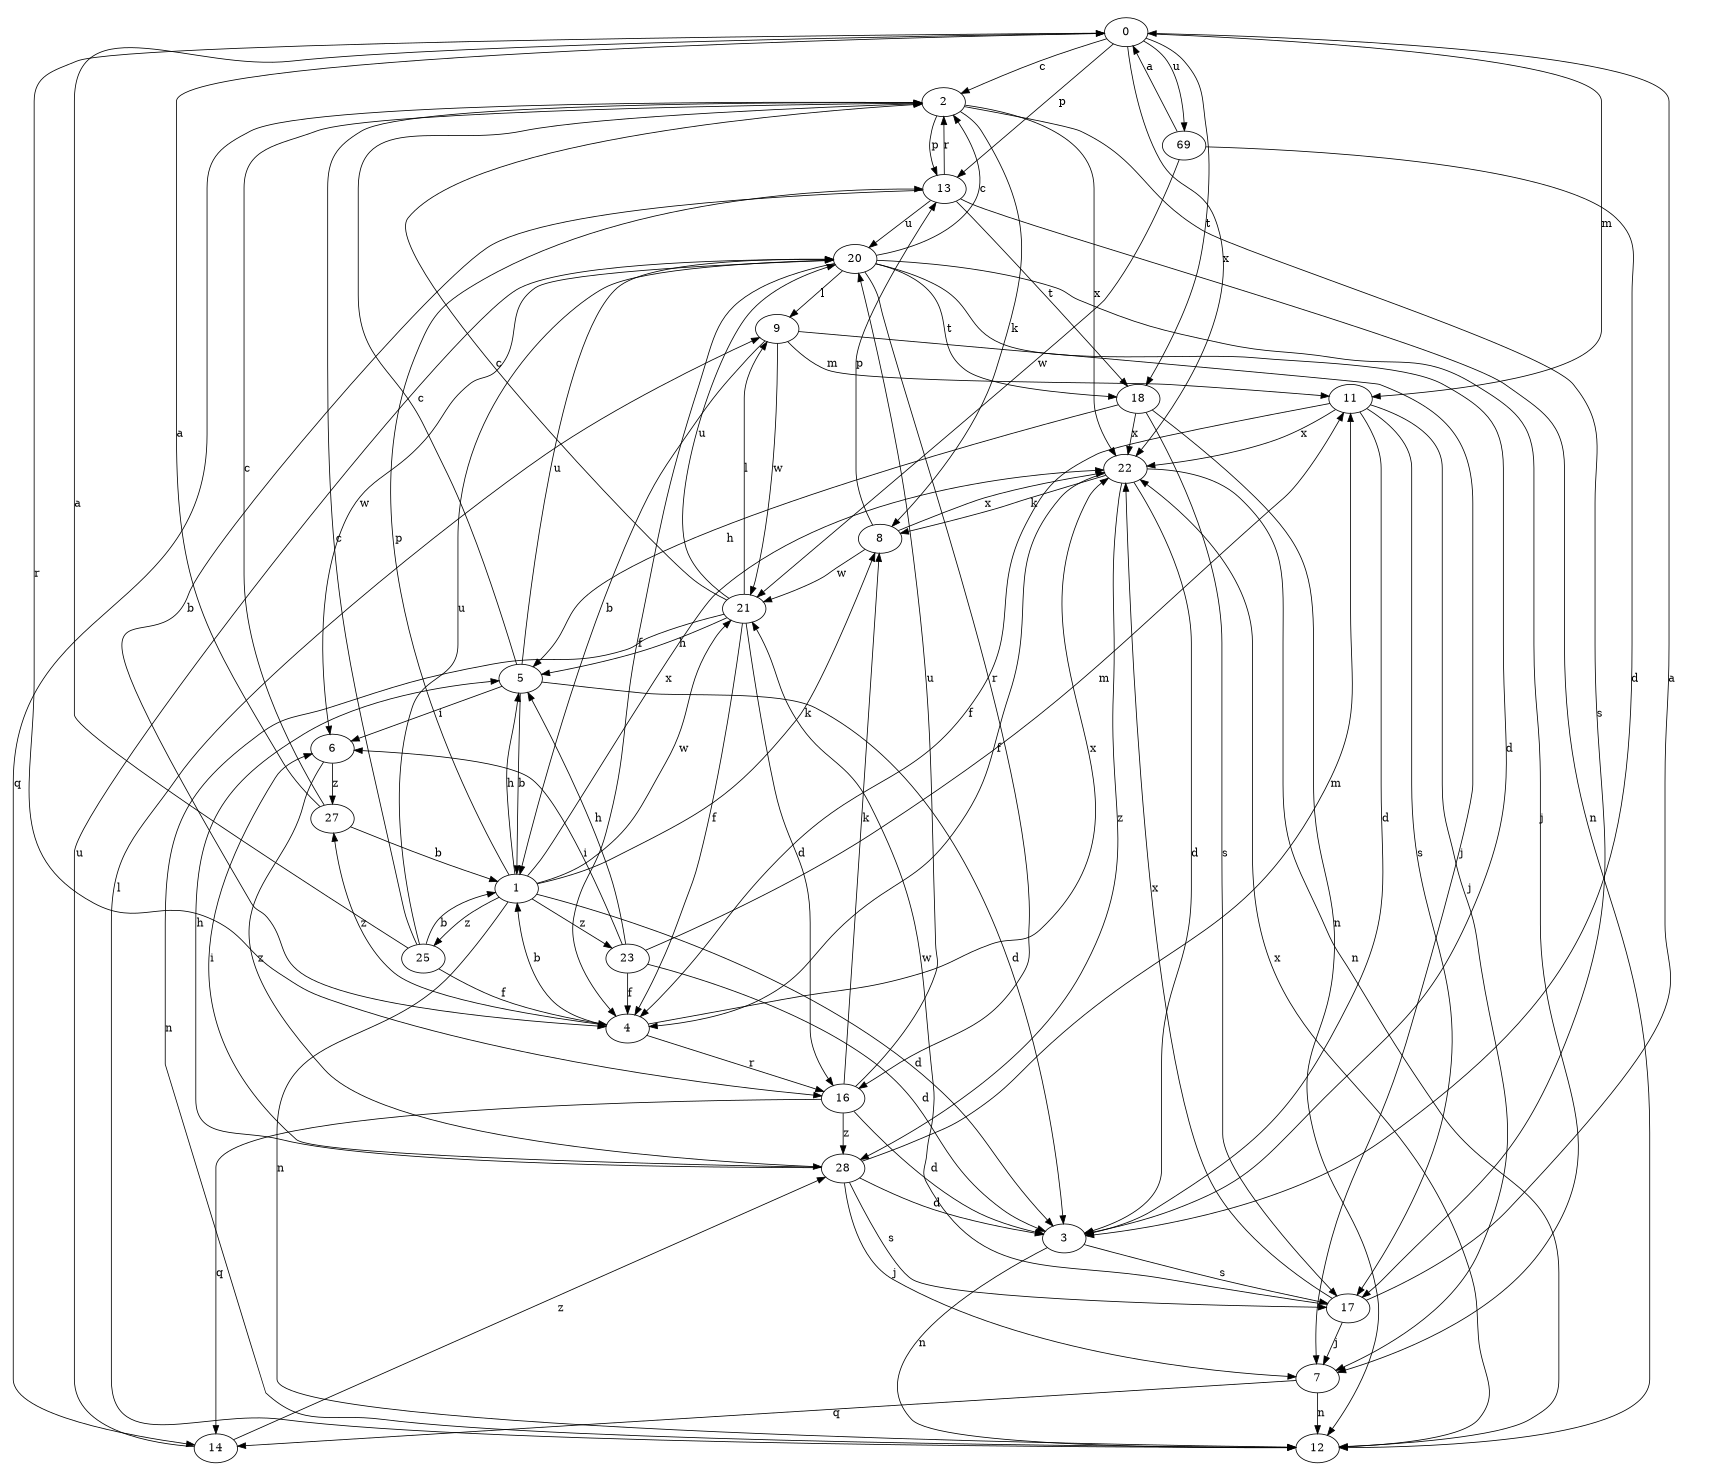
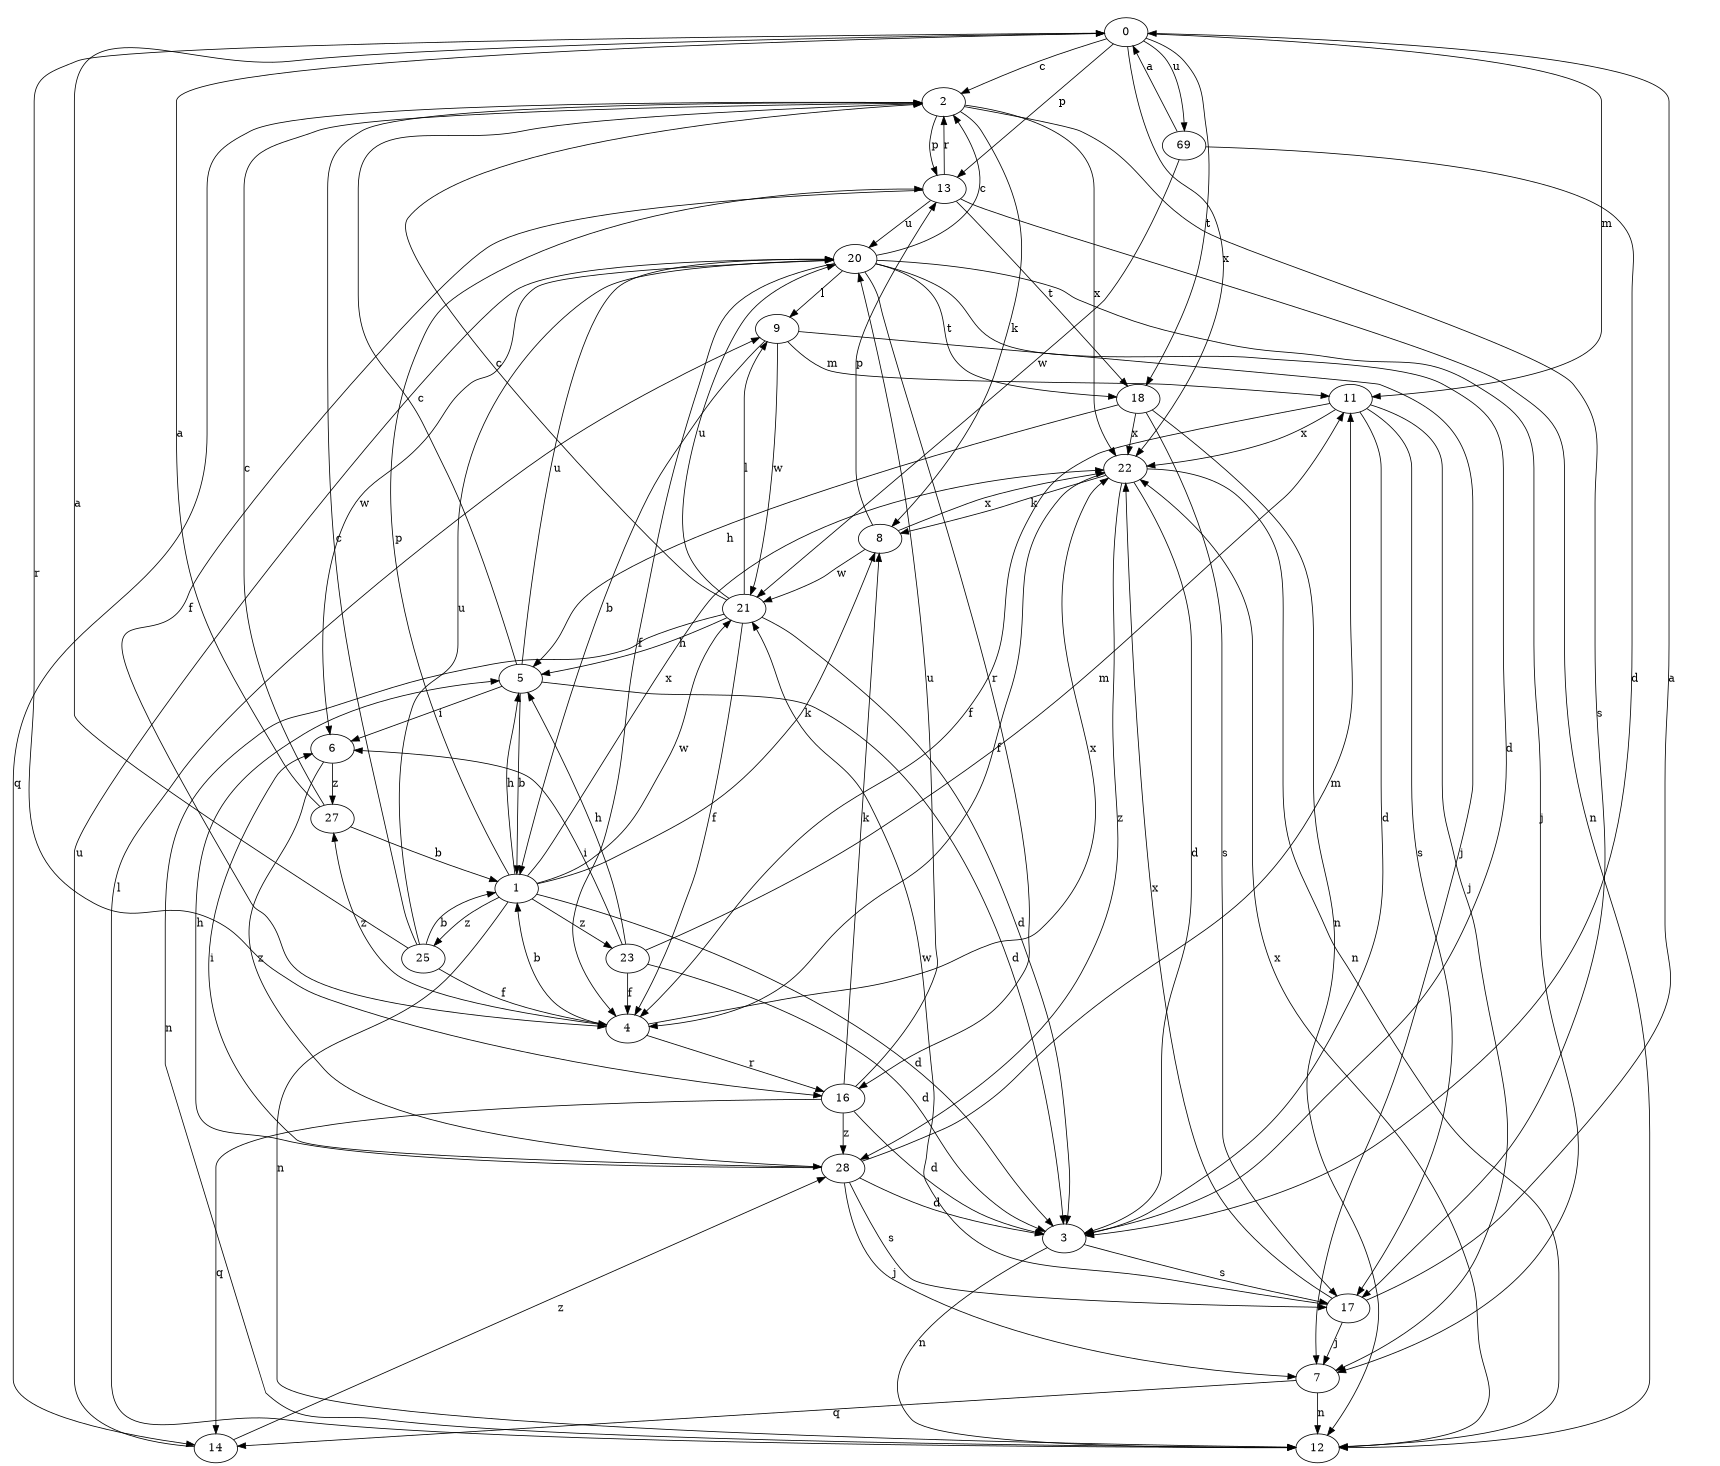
(191, 609) -> (191, 609)
(795, 851) -> (996, 874)
